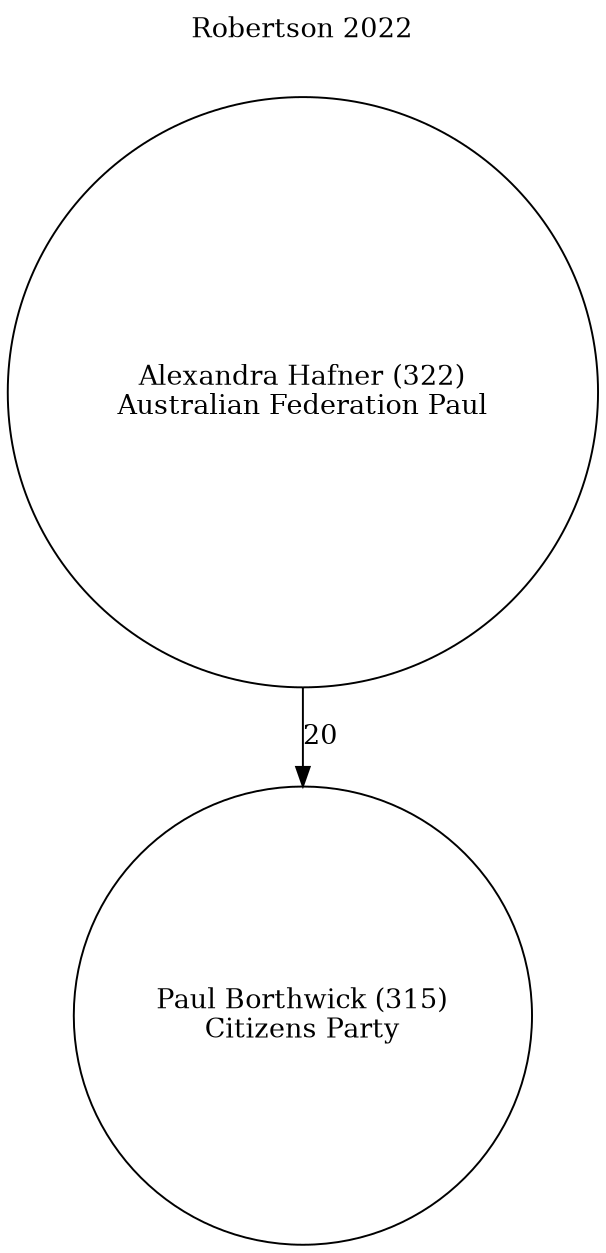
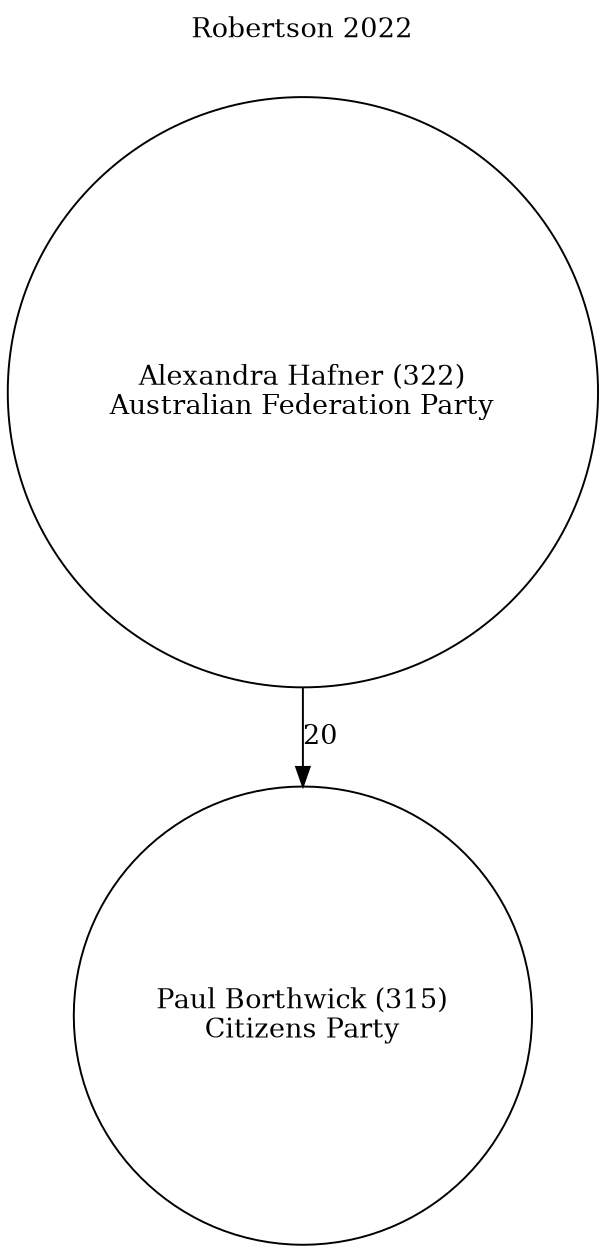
(303, 392) -> (303, 392)
